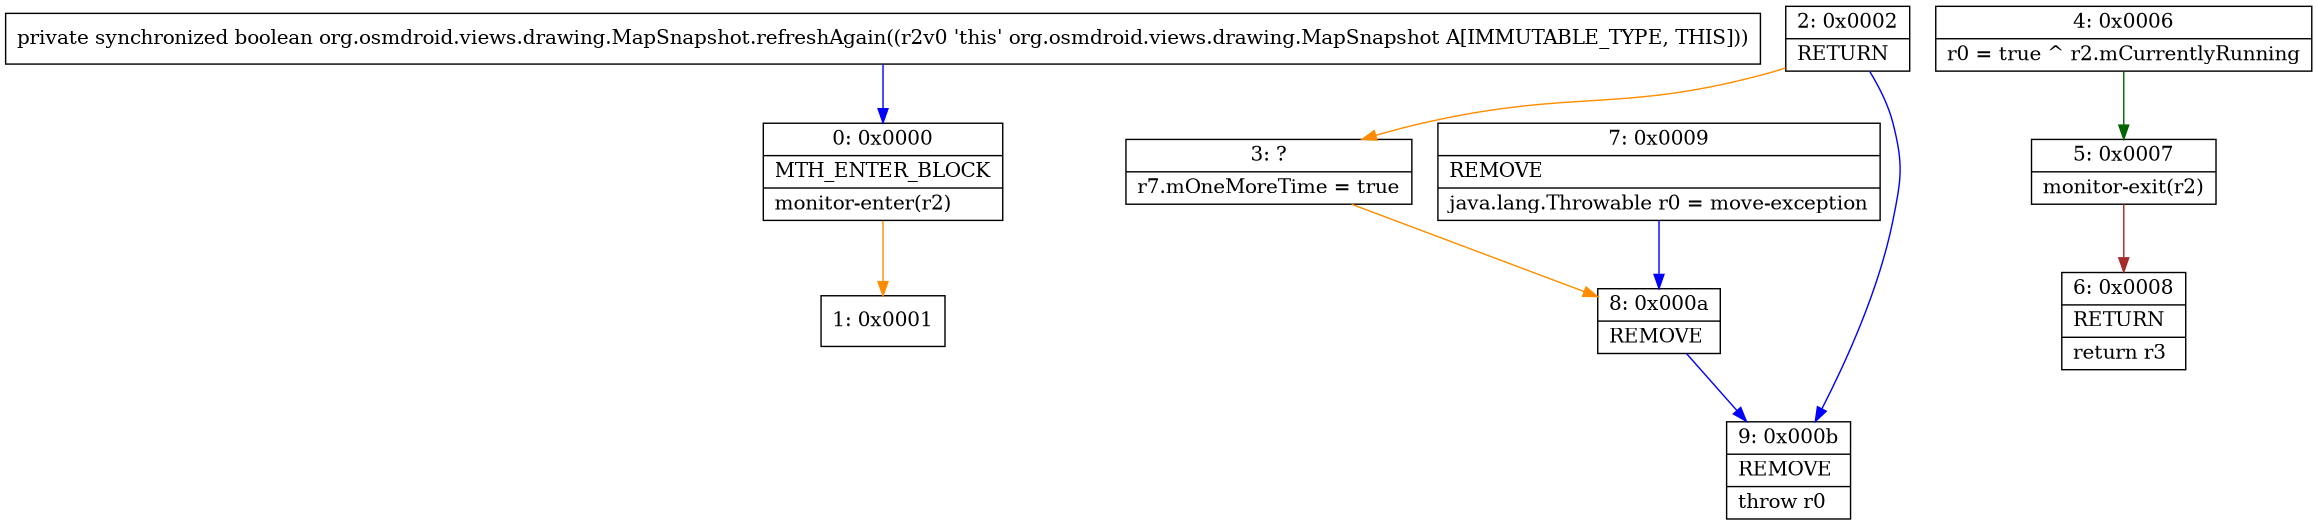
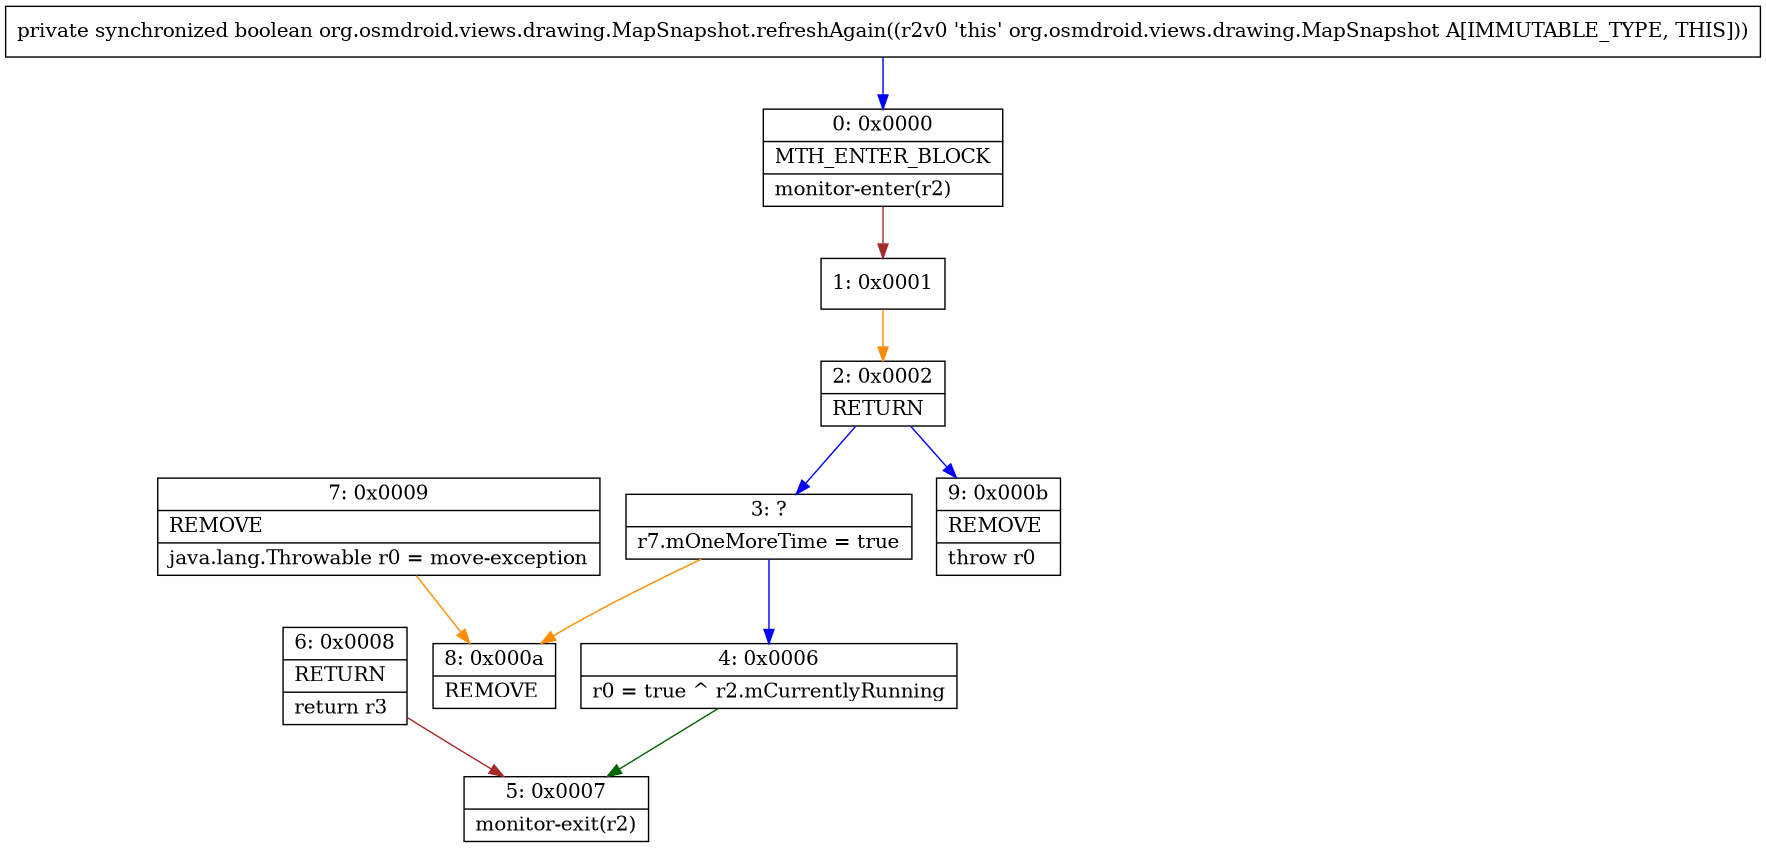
(1581, 101) -> (831, 455)
(2124, 231) -> (449, 743)
(1659, 248) -> (439, 604)
(883, 251) -> (883, 225)
none -> (883, 328)
(1712, 382) -> none
none -> (769, 594)
